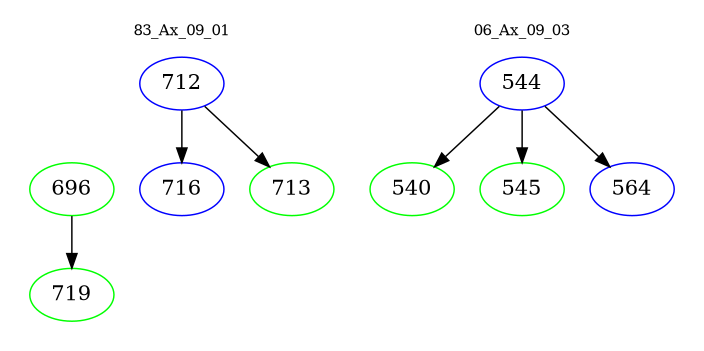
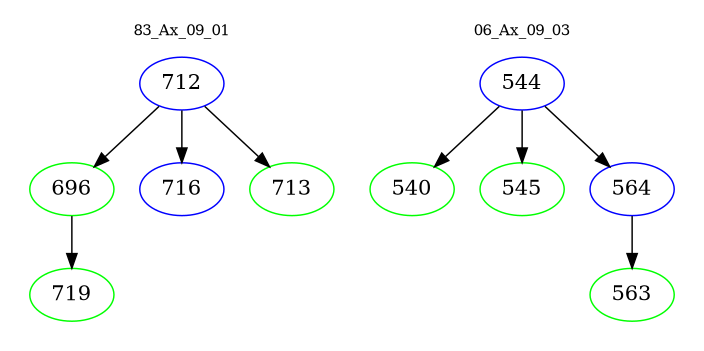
none -> (132, 132)
none -> (632, 295)
